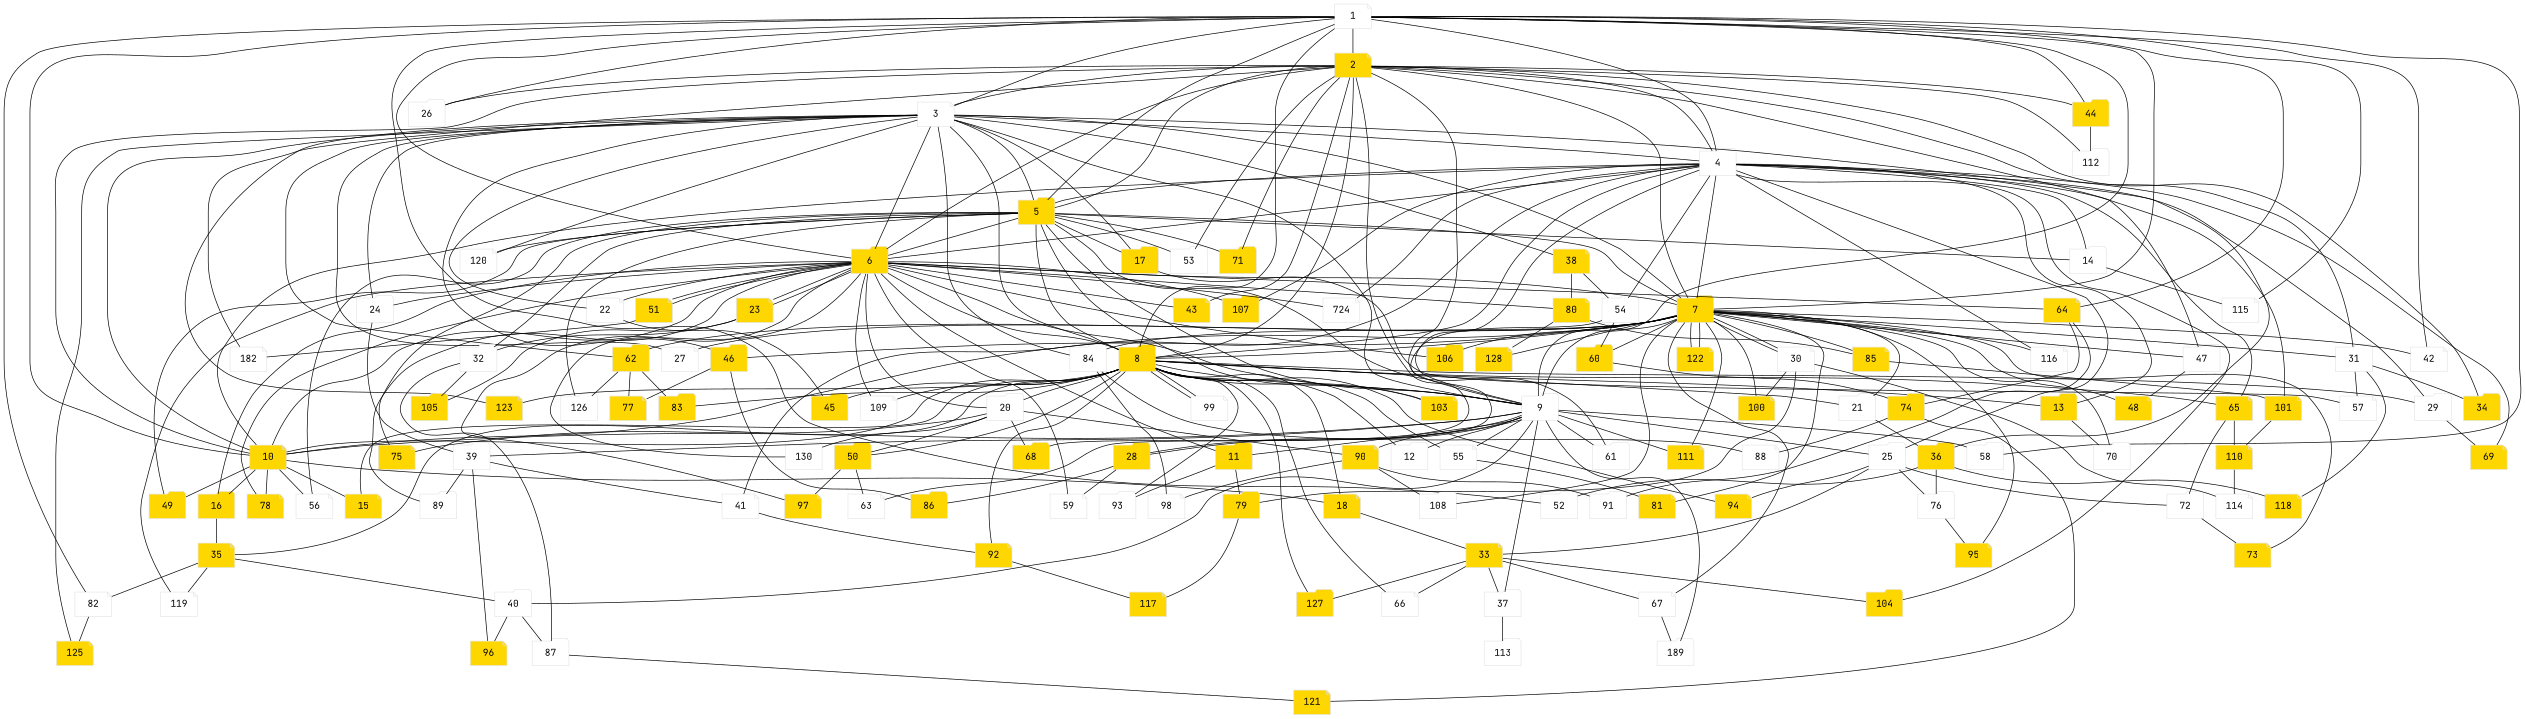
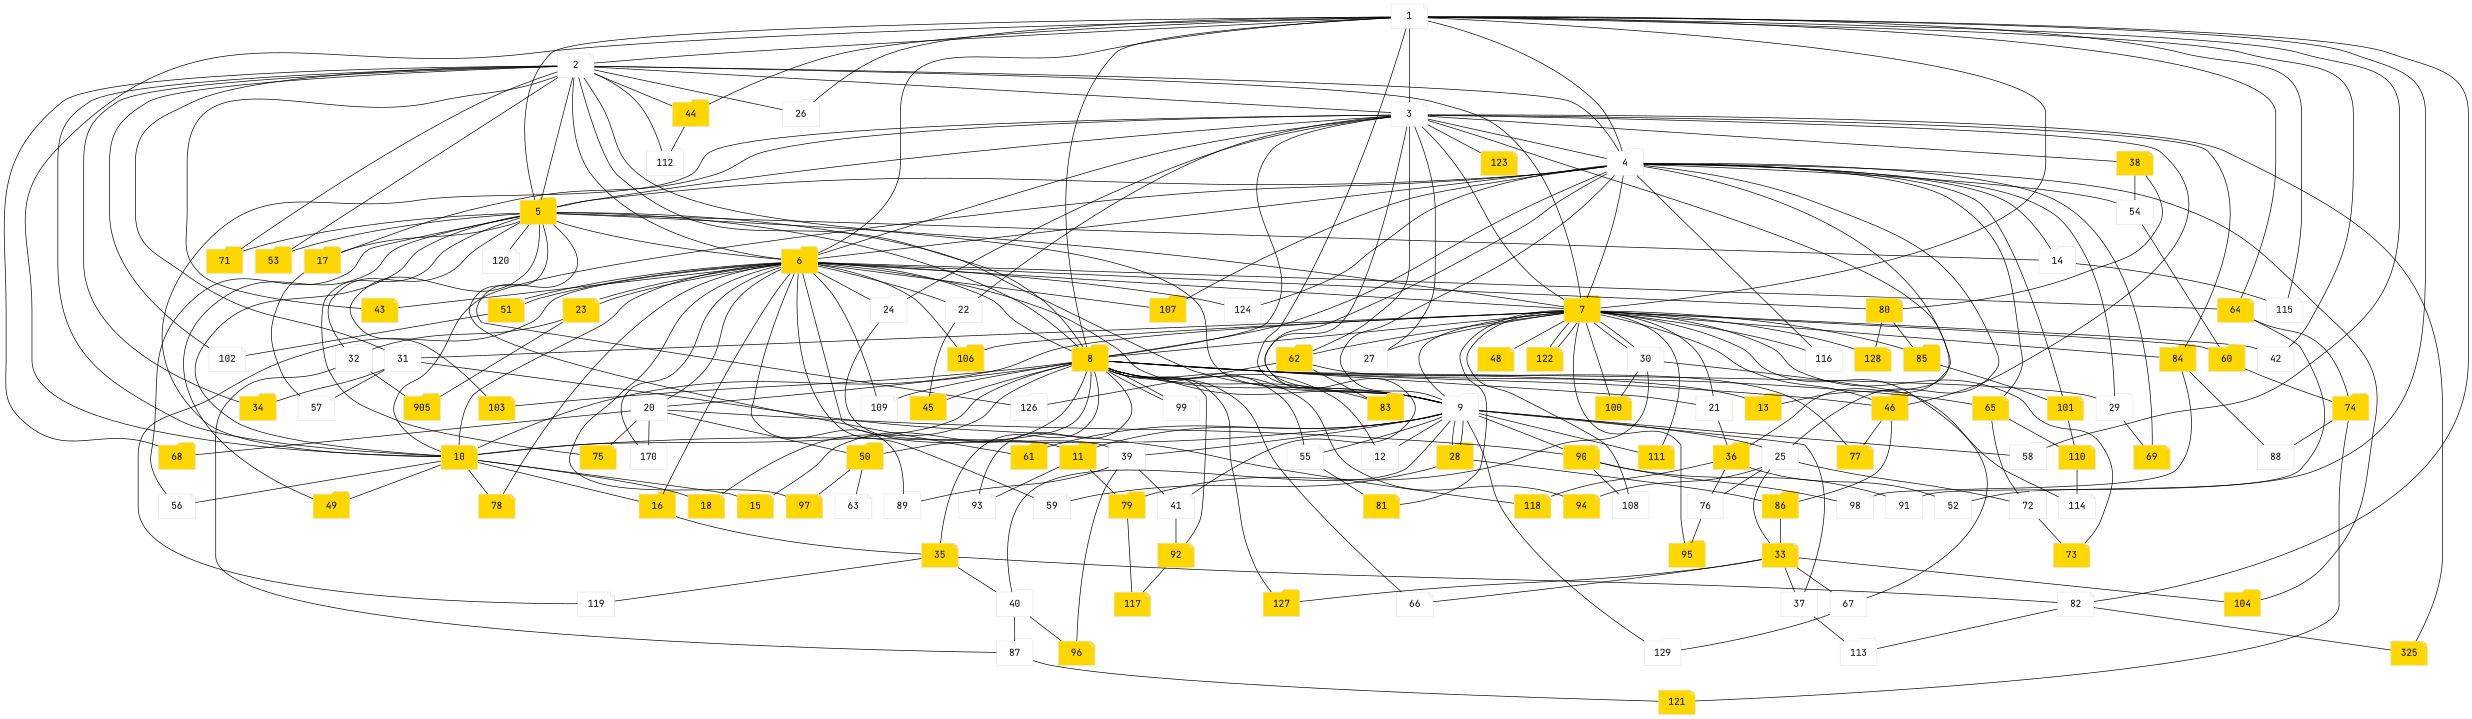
(1353, 65) -> (576, 65)
(706, 183) -> none
(1189, 261) -> (274, 261)
(1341, 310) -> (1243, 310)
none -> (219, 327)
(248, 359) -> (227, 359)
(1088, 359) -> (2178, 359)
(1871, 359) -> (1922, 359)
(2202, 359) -> none
(806, 389) -> (1586, 384)
(1491, 406) -> none
(429, 408) -> (422, 408)
(804, 457) -> (649, 457)
(1611, 457) -> (1029, 457)
(2112, 457) -> none
(1117, 506) -> (977, 506)
(1413, 531) -> (1780, 531)
(1974, 555) -> (1687, 555)
none -> (1967, 629)
(75, 653) -> (2409, 653)
(1676, 653) -> (1663, 653)
